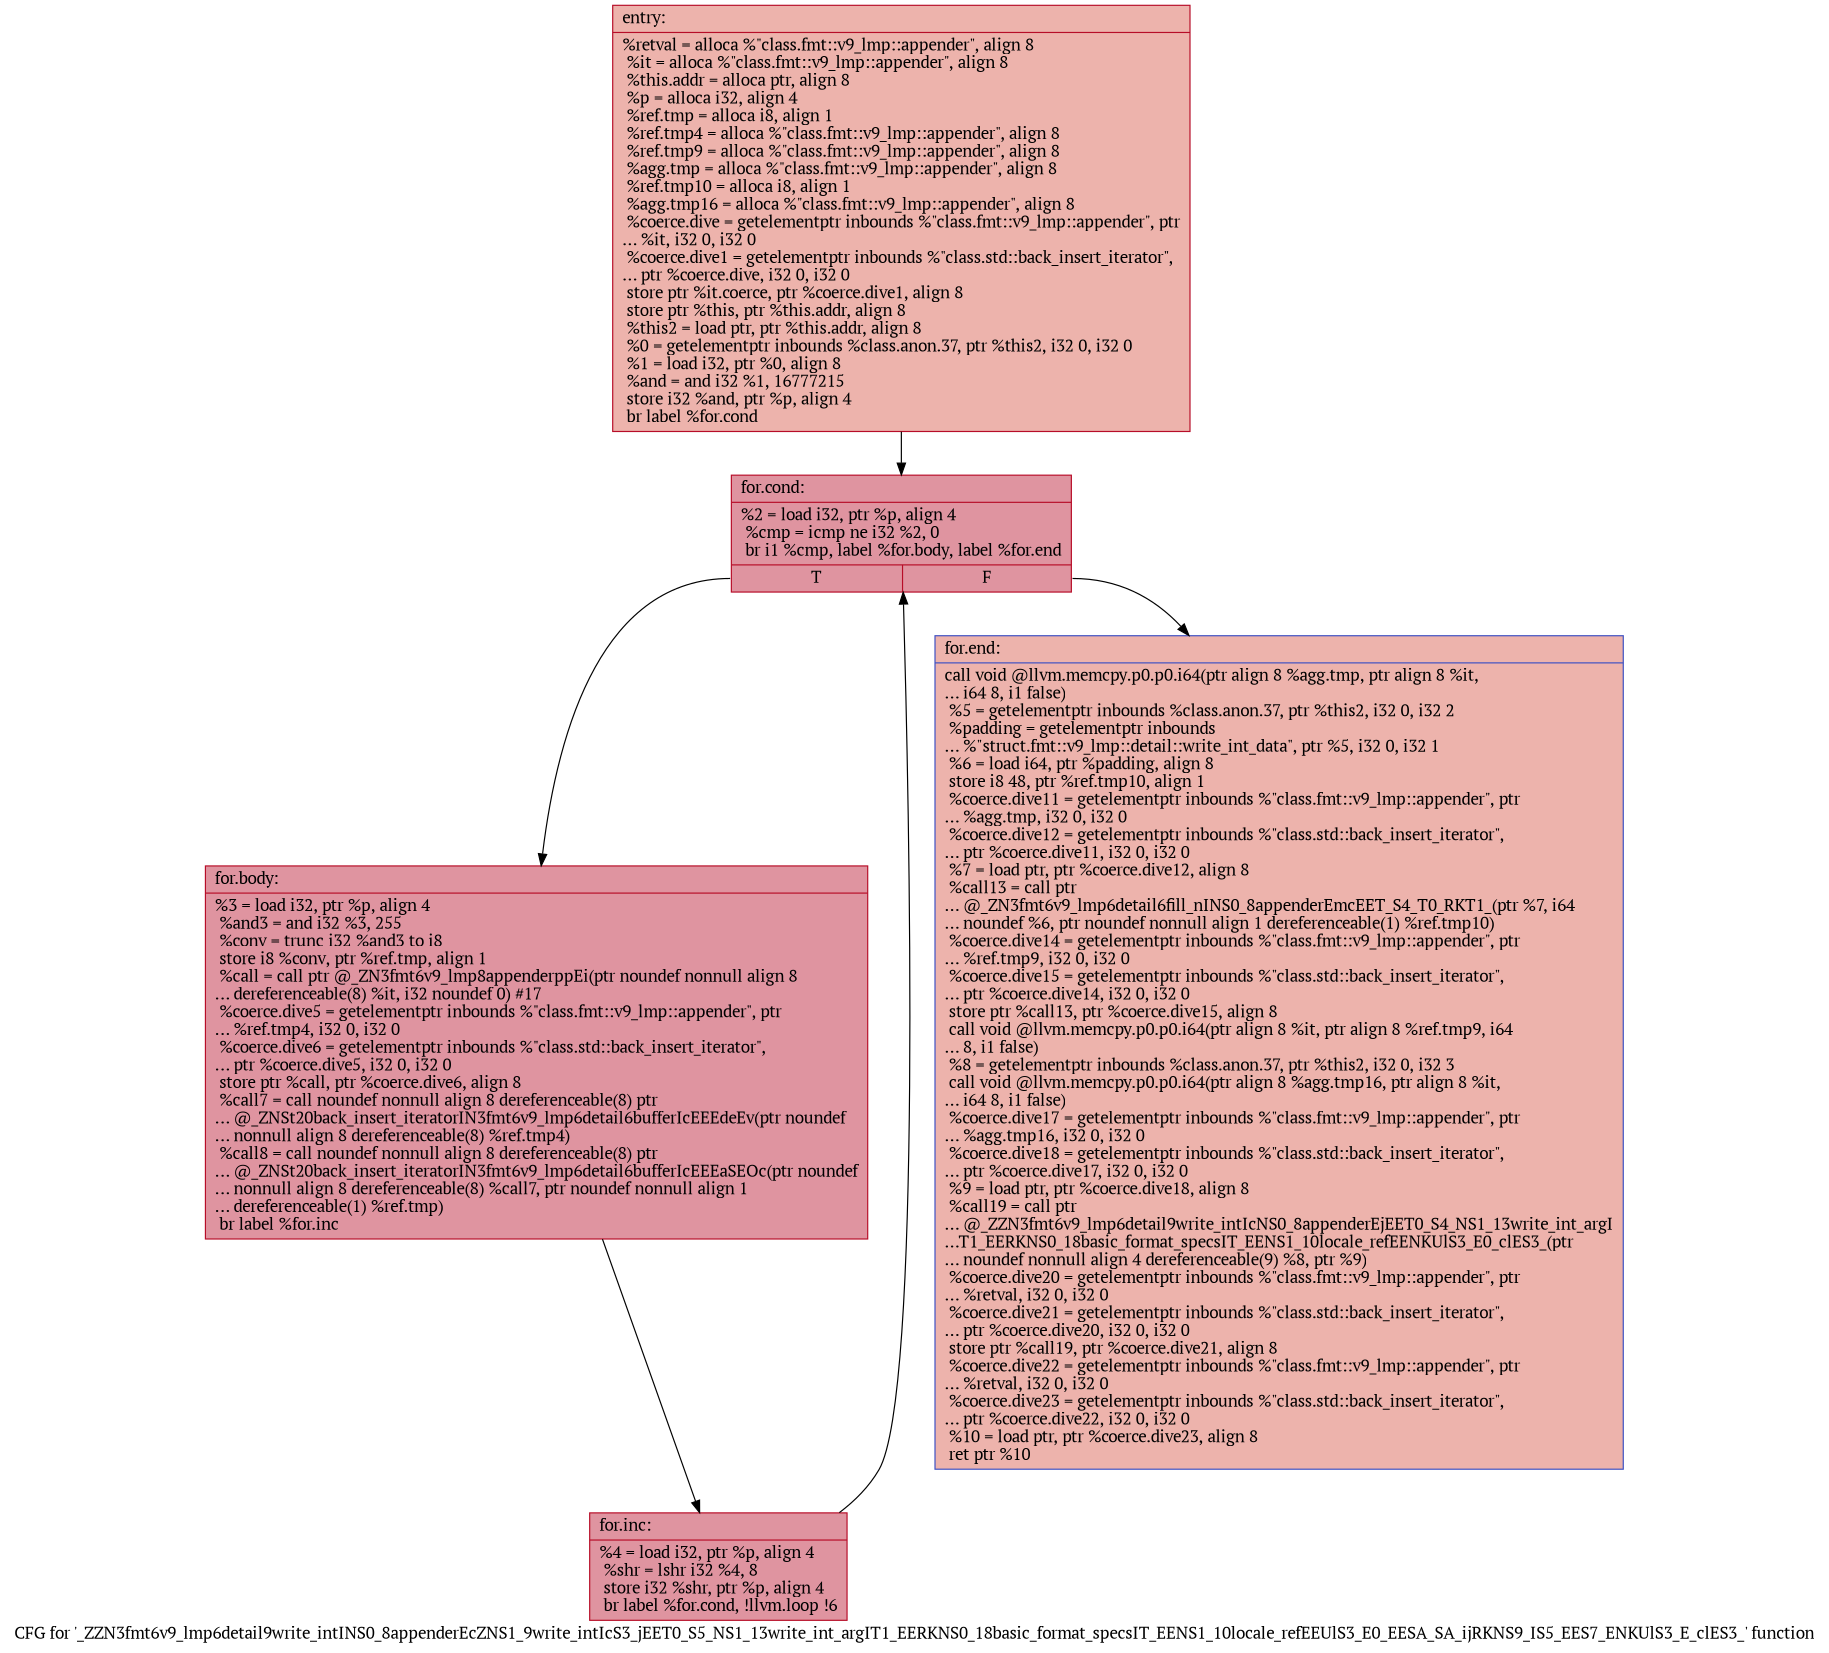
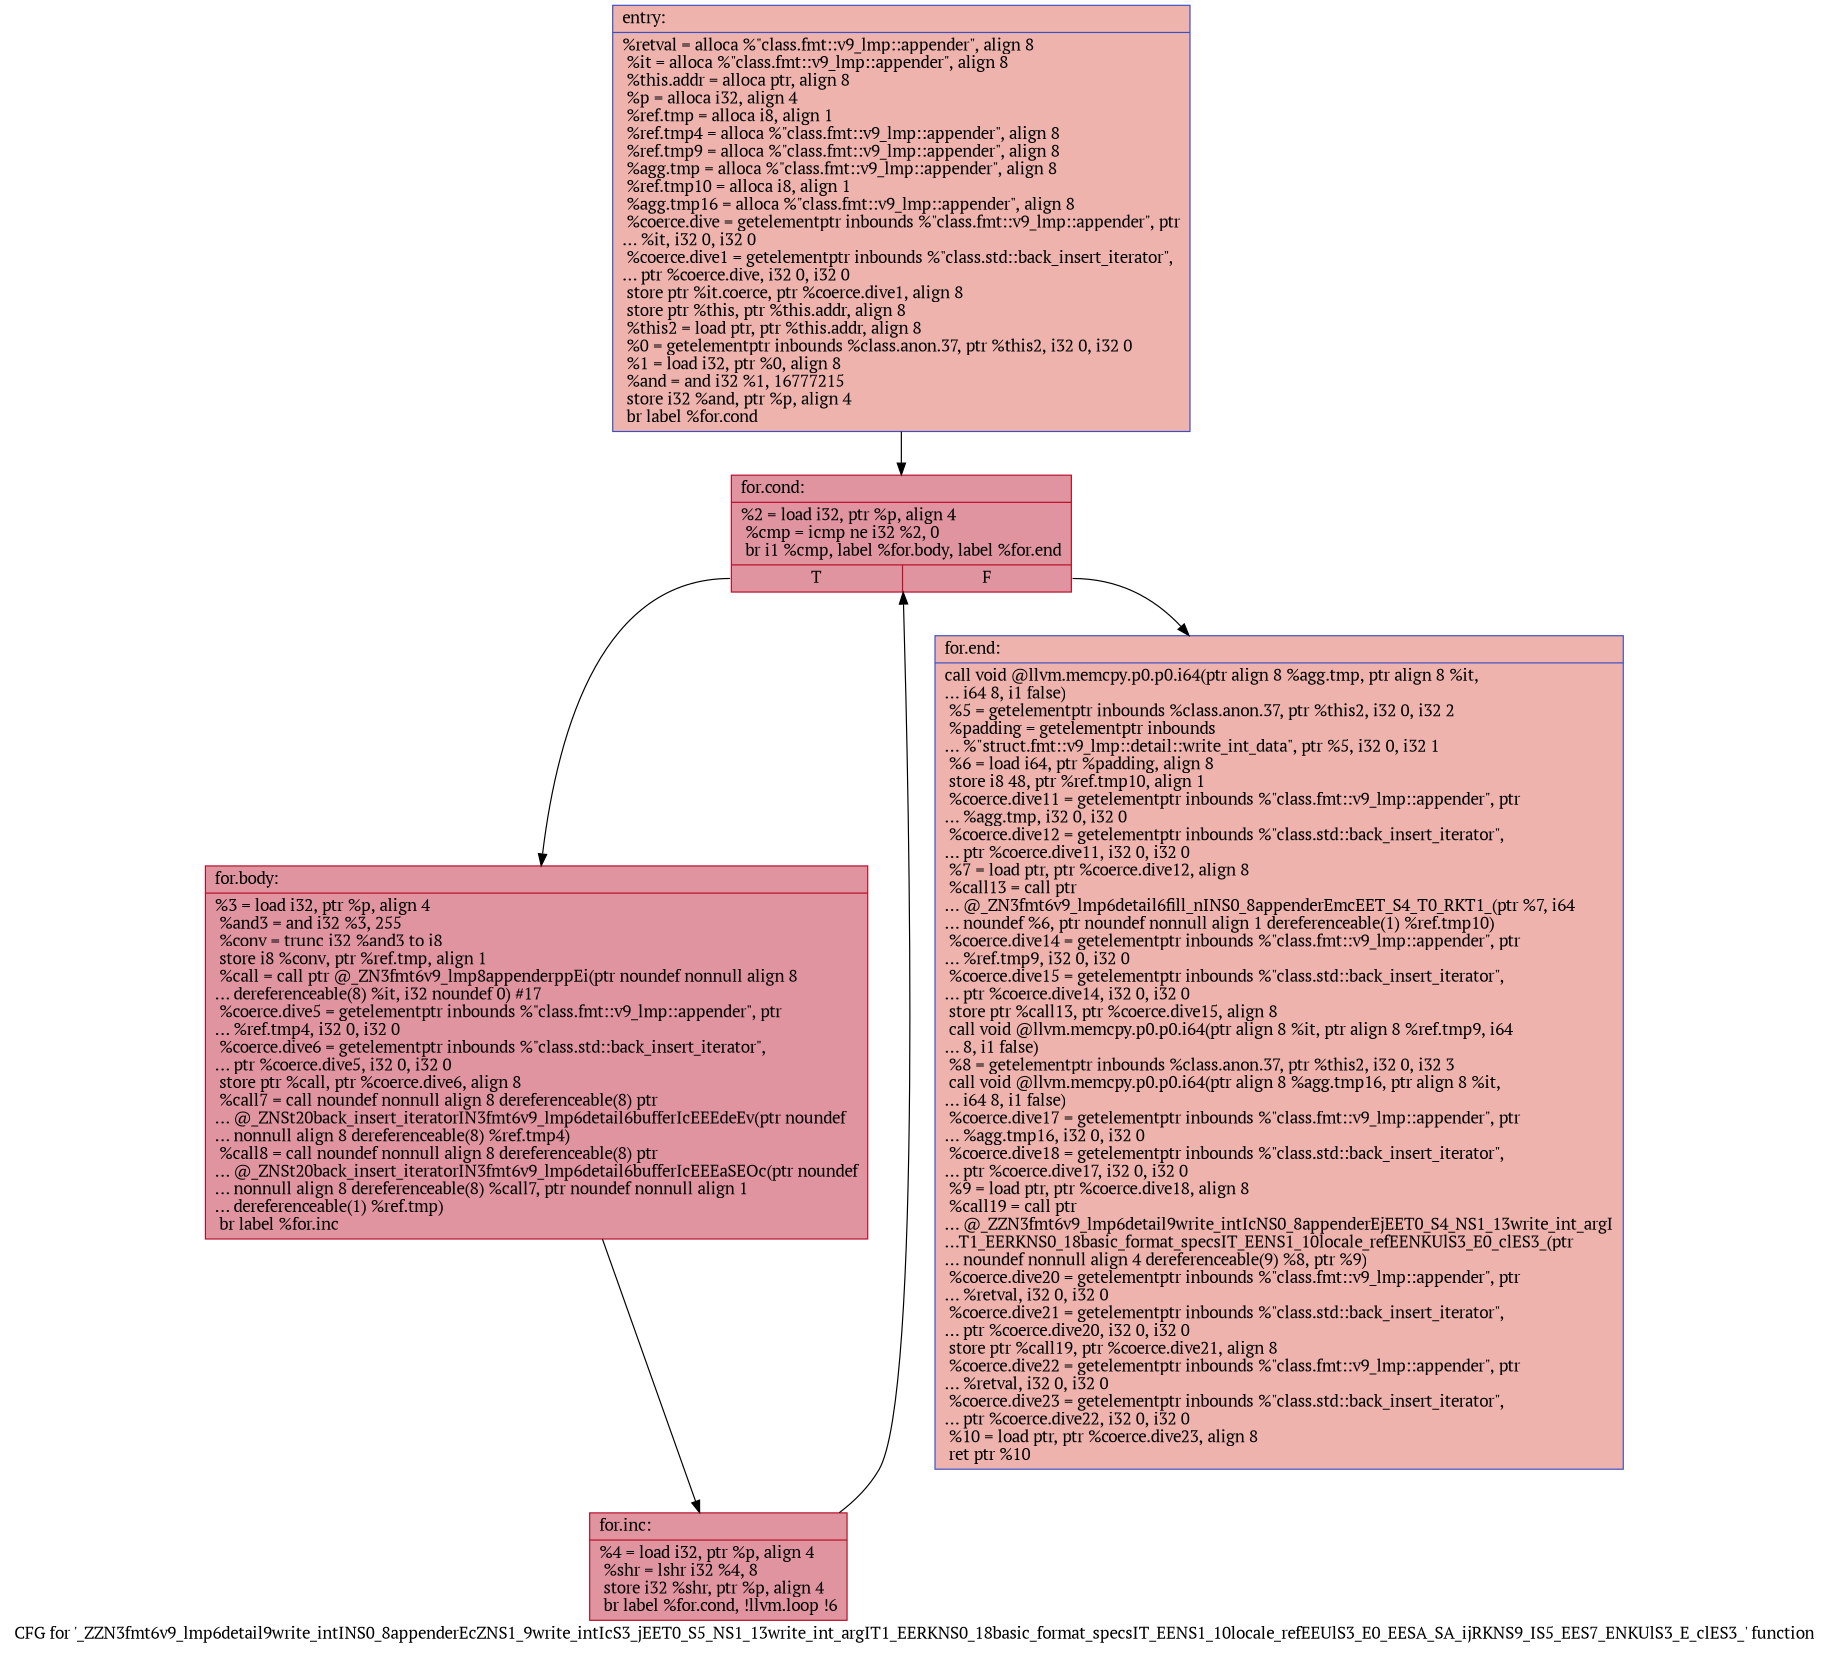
(901, 218) -> (901, 218)
